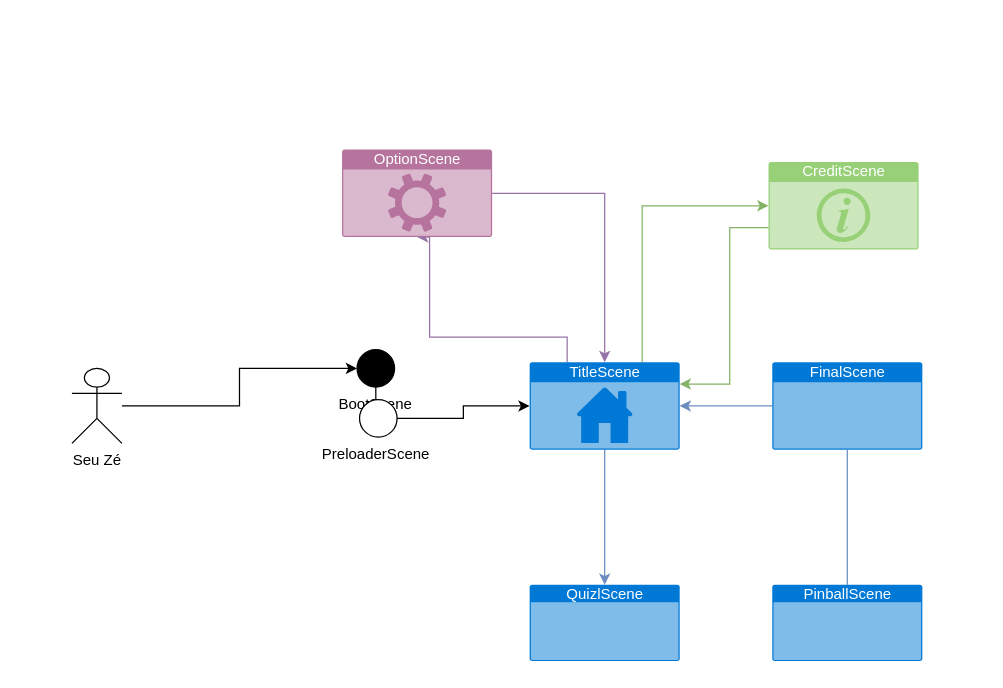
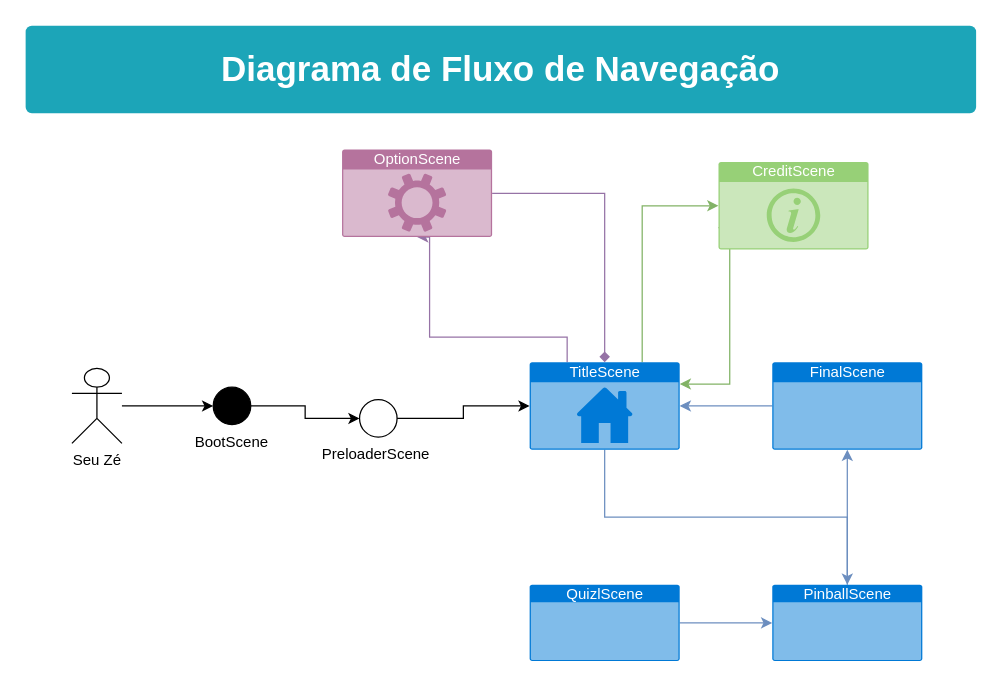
none -> (501, 69)
(843, 206) -> (793, 206)
(604, 352) -> (604, 351)
(376, 368) -> (232, 406)
(847, 455) -> (847, 459)
(604, 545) -> (722, 517)
none -> (722, 623)
